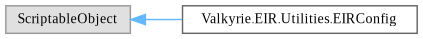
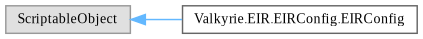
(300, 20) -> (300, 20)
